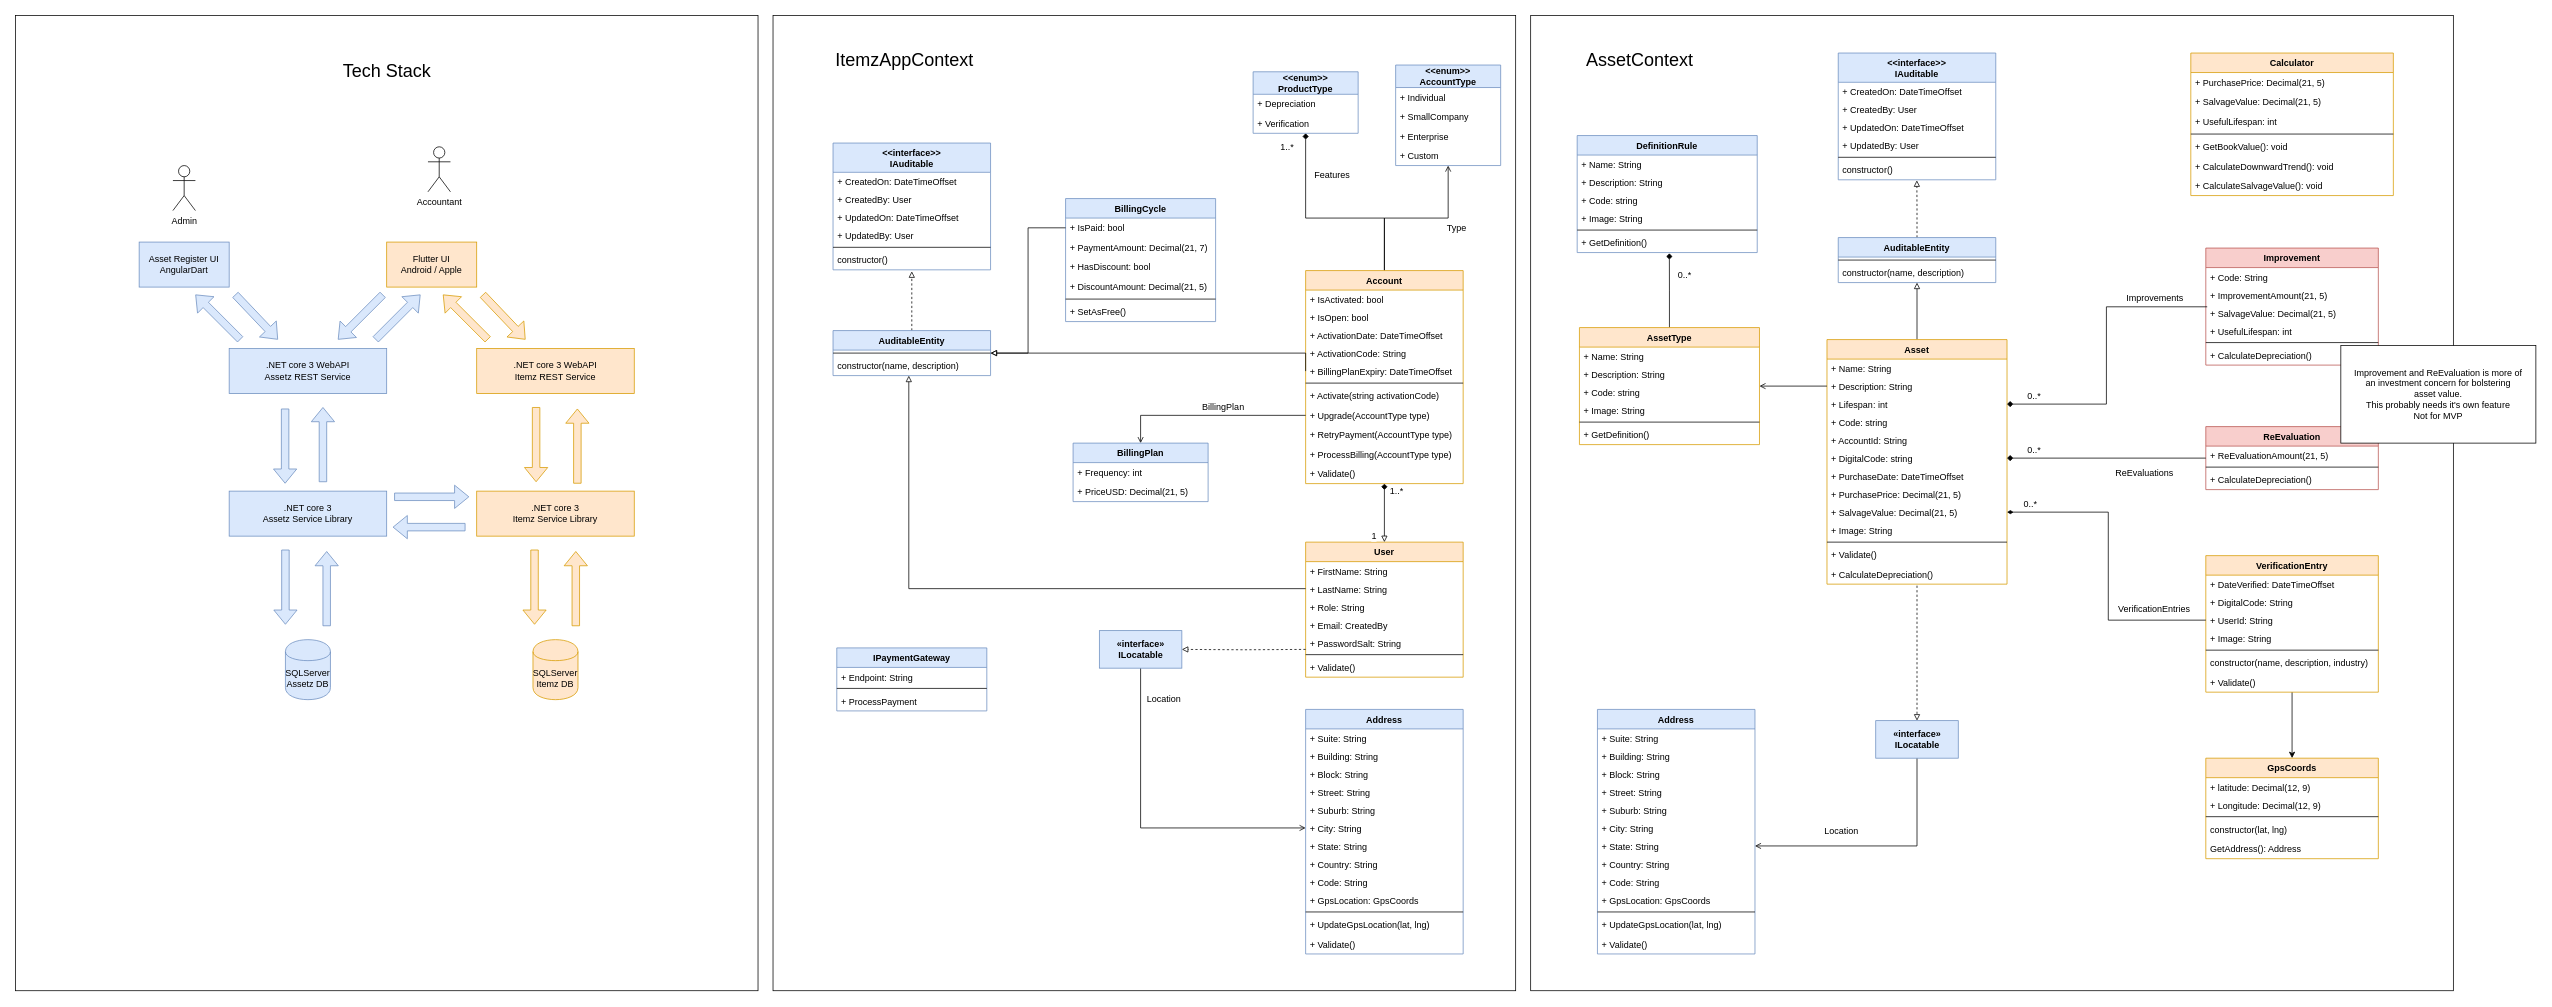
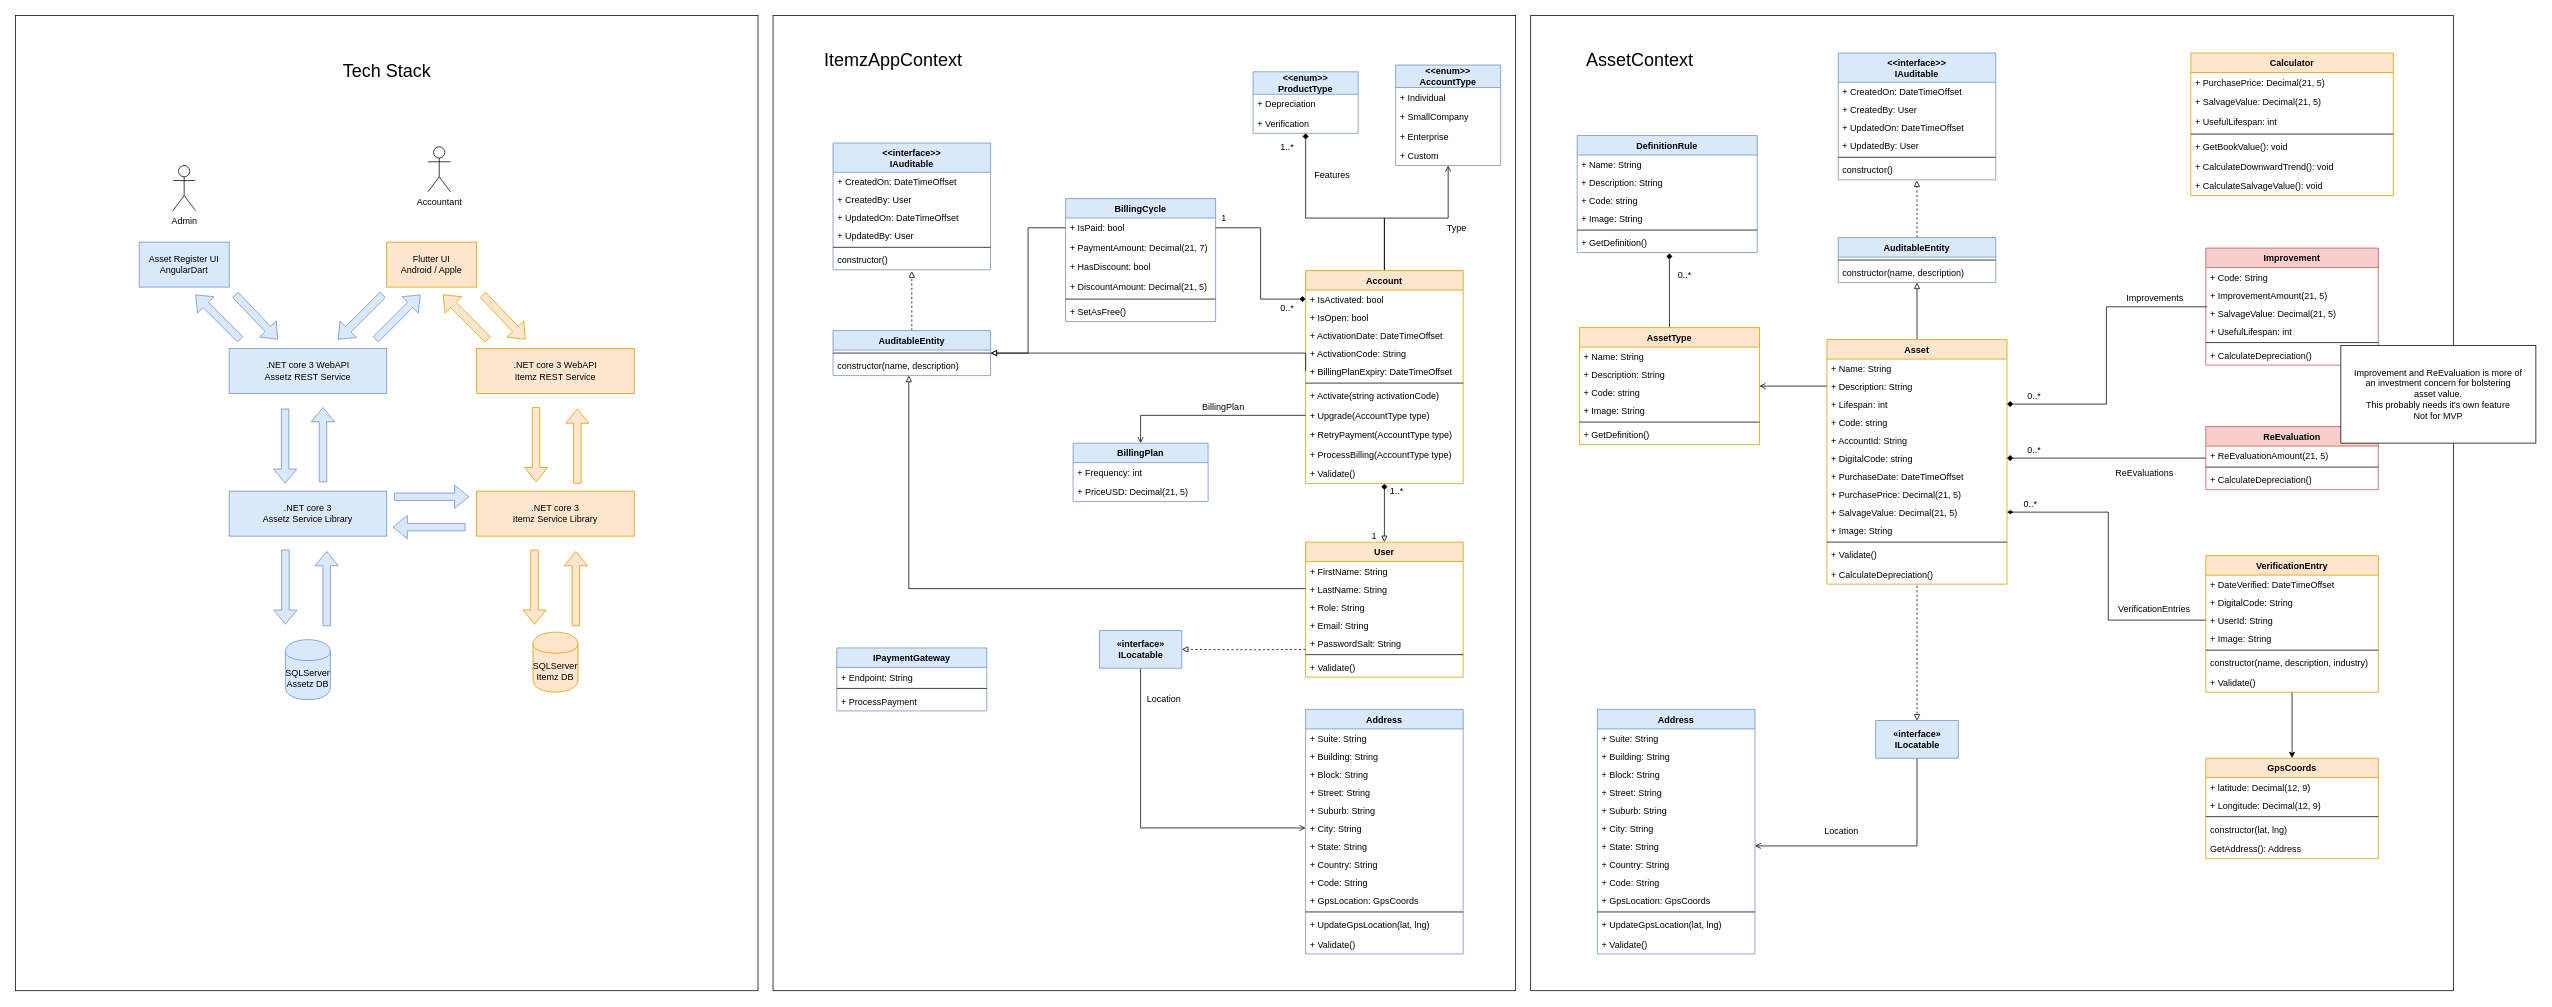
(904, 60) -> (893, 60)
none -> (1260, 243)
(1349, 626) -> (1340, 626)
(555, 669) -> (555, 662)
